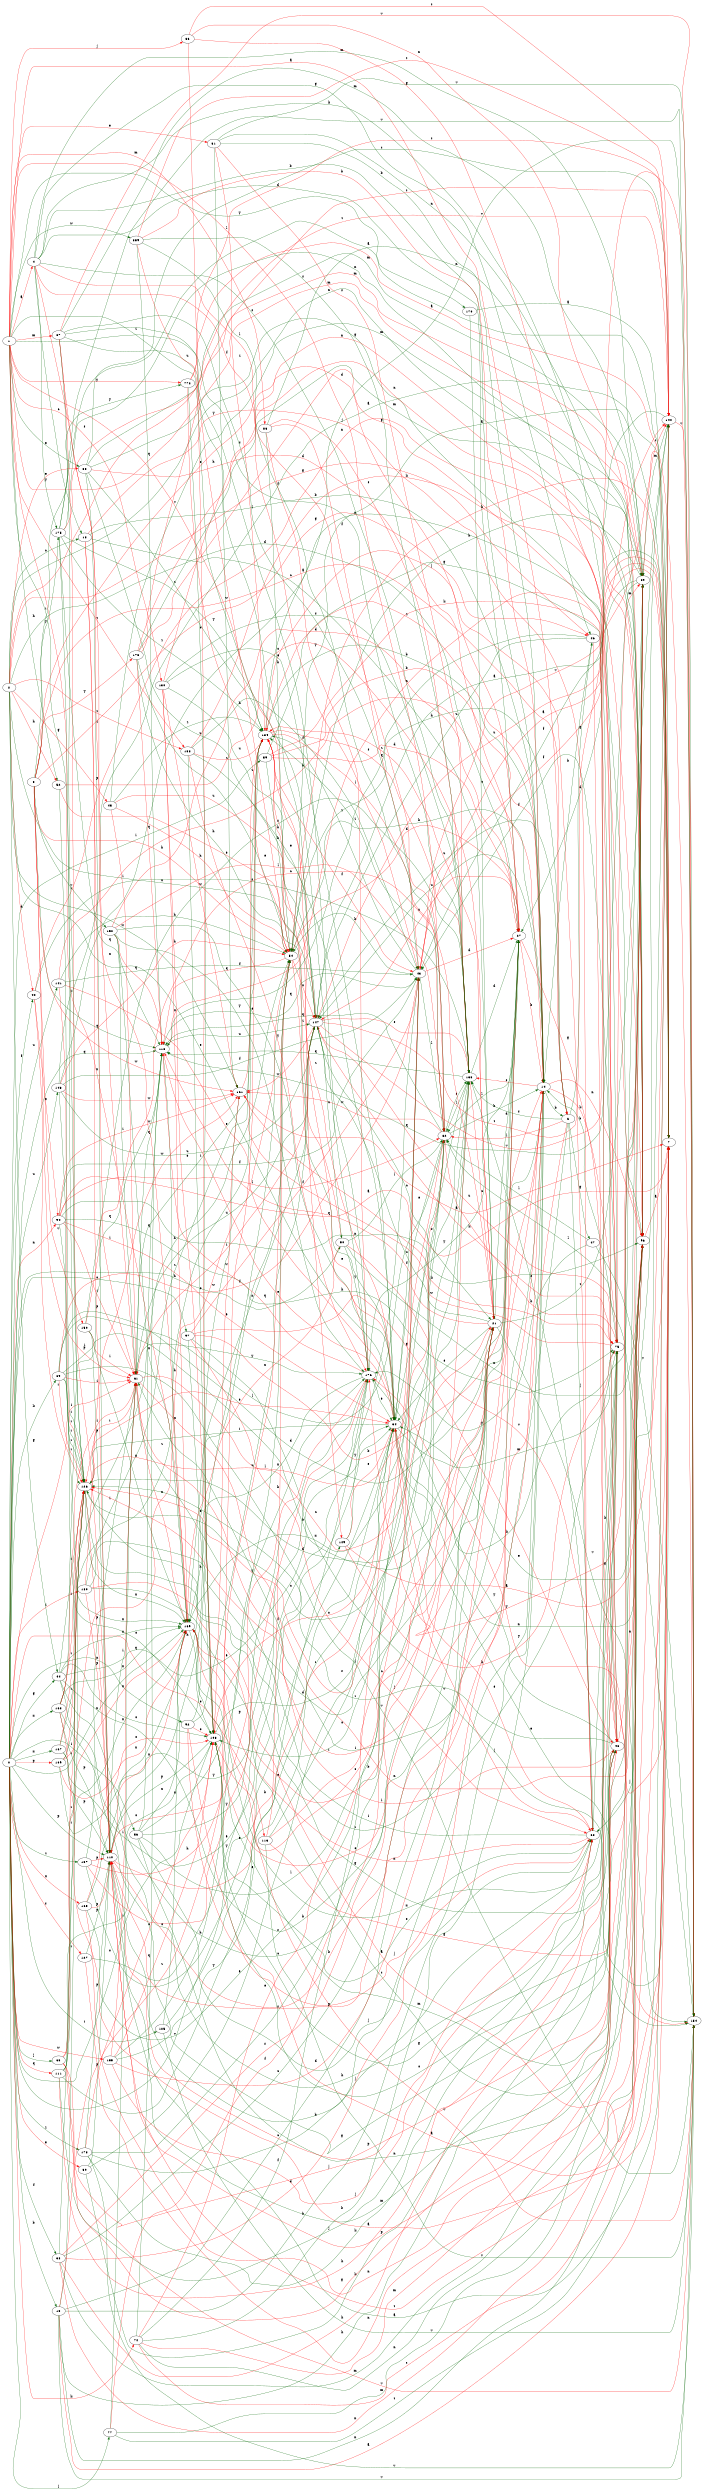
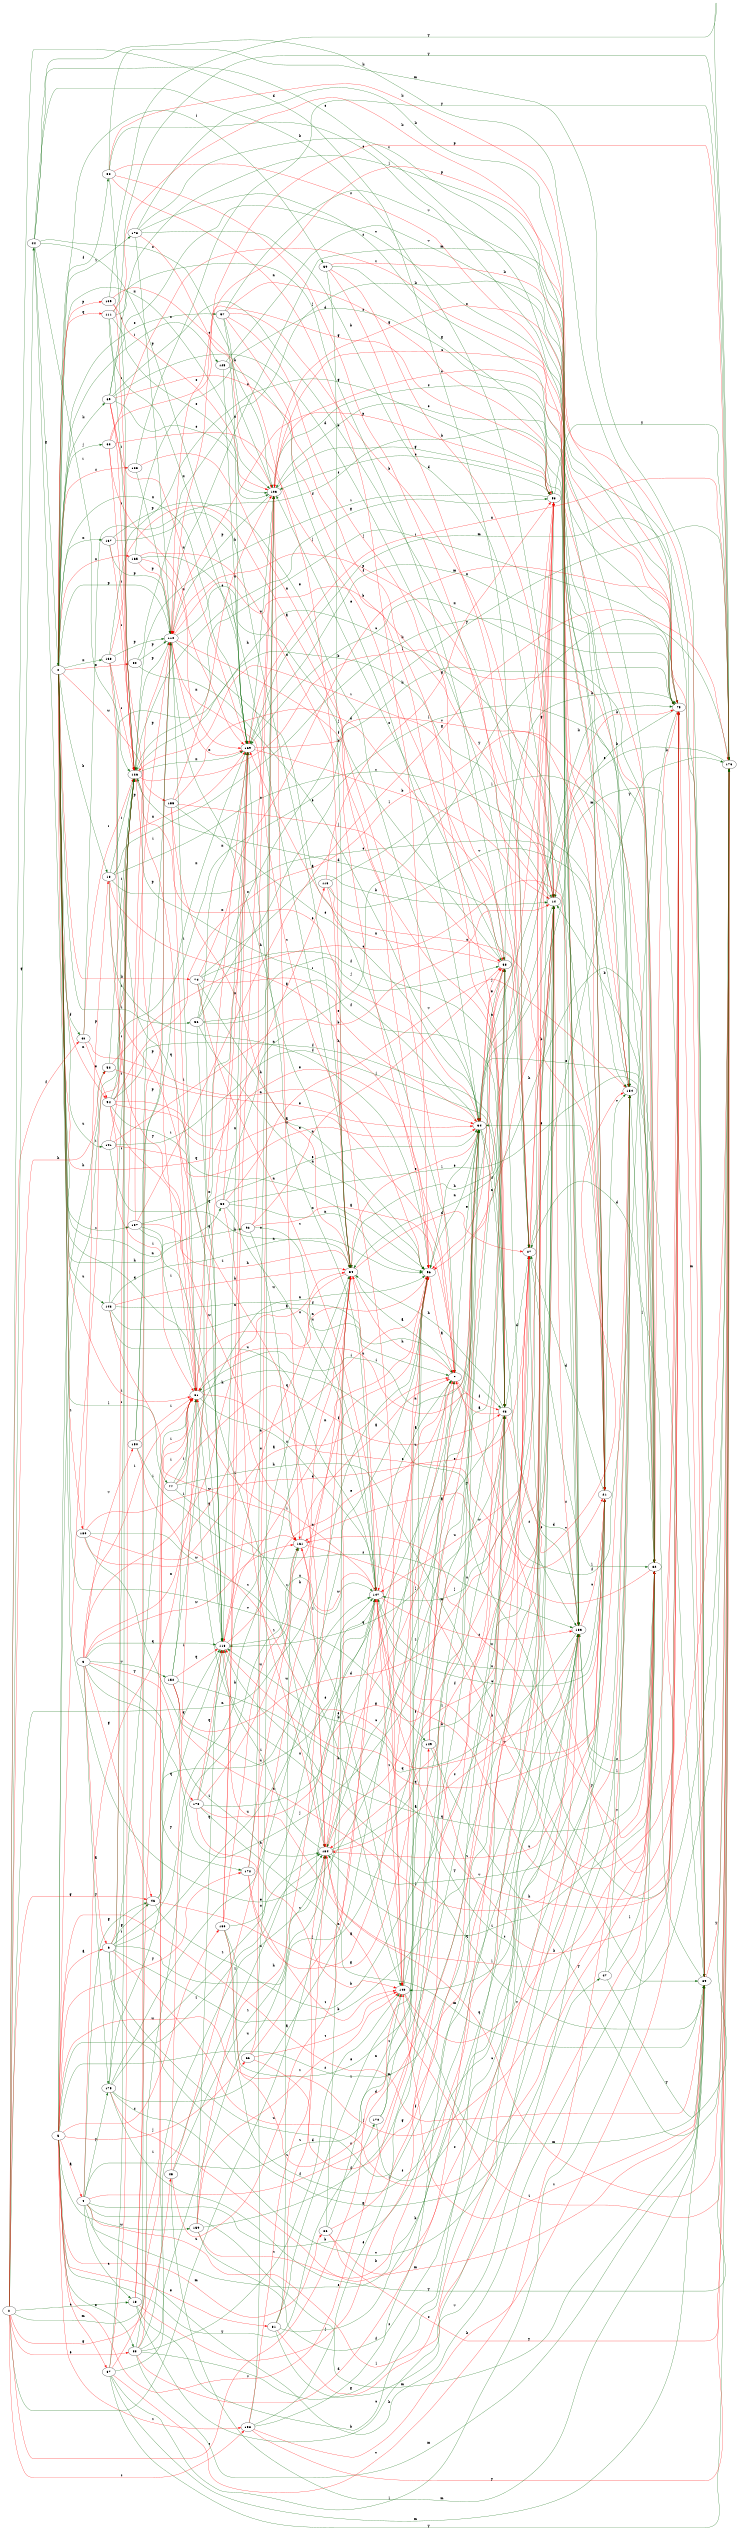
(432, 204) -> (351, 2077)
(136, 240) -> (197, 2228)
(9, 341) -> (59, 2136)
(188, 383) -> (248, 1871)
(22, 907) -> (46, 1082)
(468, 955) -> (517, 1329)
(181, 1016) -> none
(432, 1053) -> none
(551, 1104) -> (530, 1649)
(330, 1131) -> (321, 1369)
(196, 1263) -> (245, 1509)
none -> (246, 1329)
(97, 1421) -> (153, 1136)
(259, 1487) -> (524, 513)
(262, 1527) -> (254, 1057)
(452, 1551) -> (383, 1471)
(80, 1600) -> (189, 570)
none -> (410, 1632)
none -> (425, 1645)
(100, 1670) -> (142, 697)
(117, 1673) -> (237, 519)
(100, 1702) -> (92, 1190)
(25, 1716) -> (46, 455)
(617, 1746) -> (554, 498)
(265, 1792) -> (339, 733)
(227, 1804) -> (442, 726)
none -> (160, 1871)
(85, 1958) -> (135, 468)
none -> (389, 2057)
